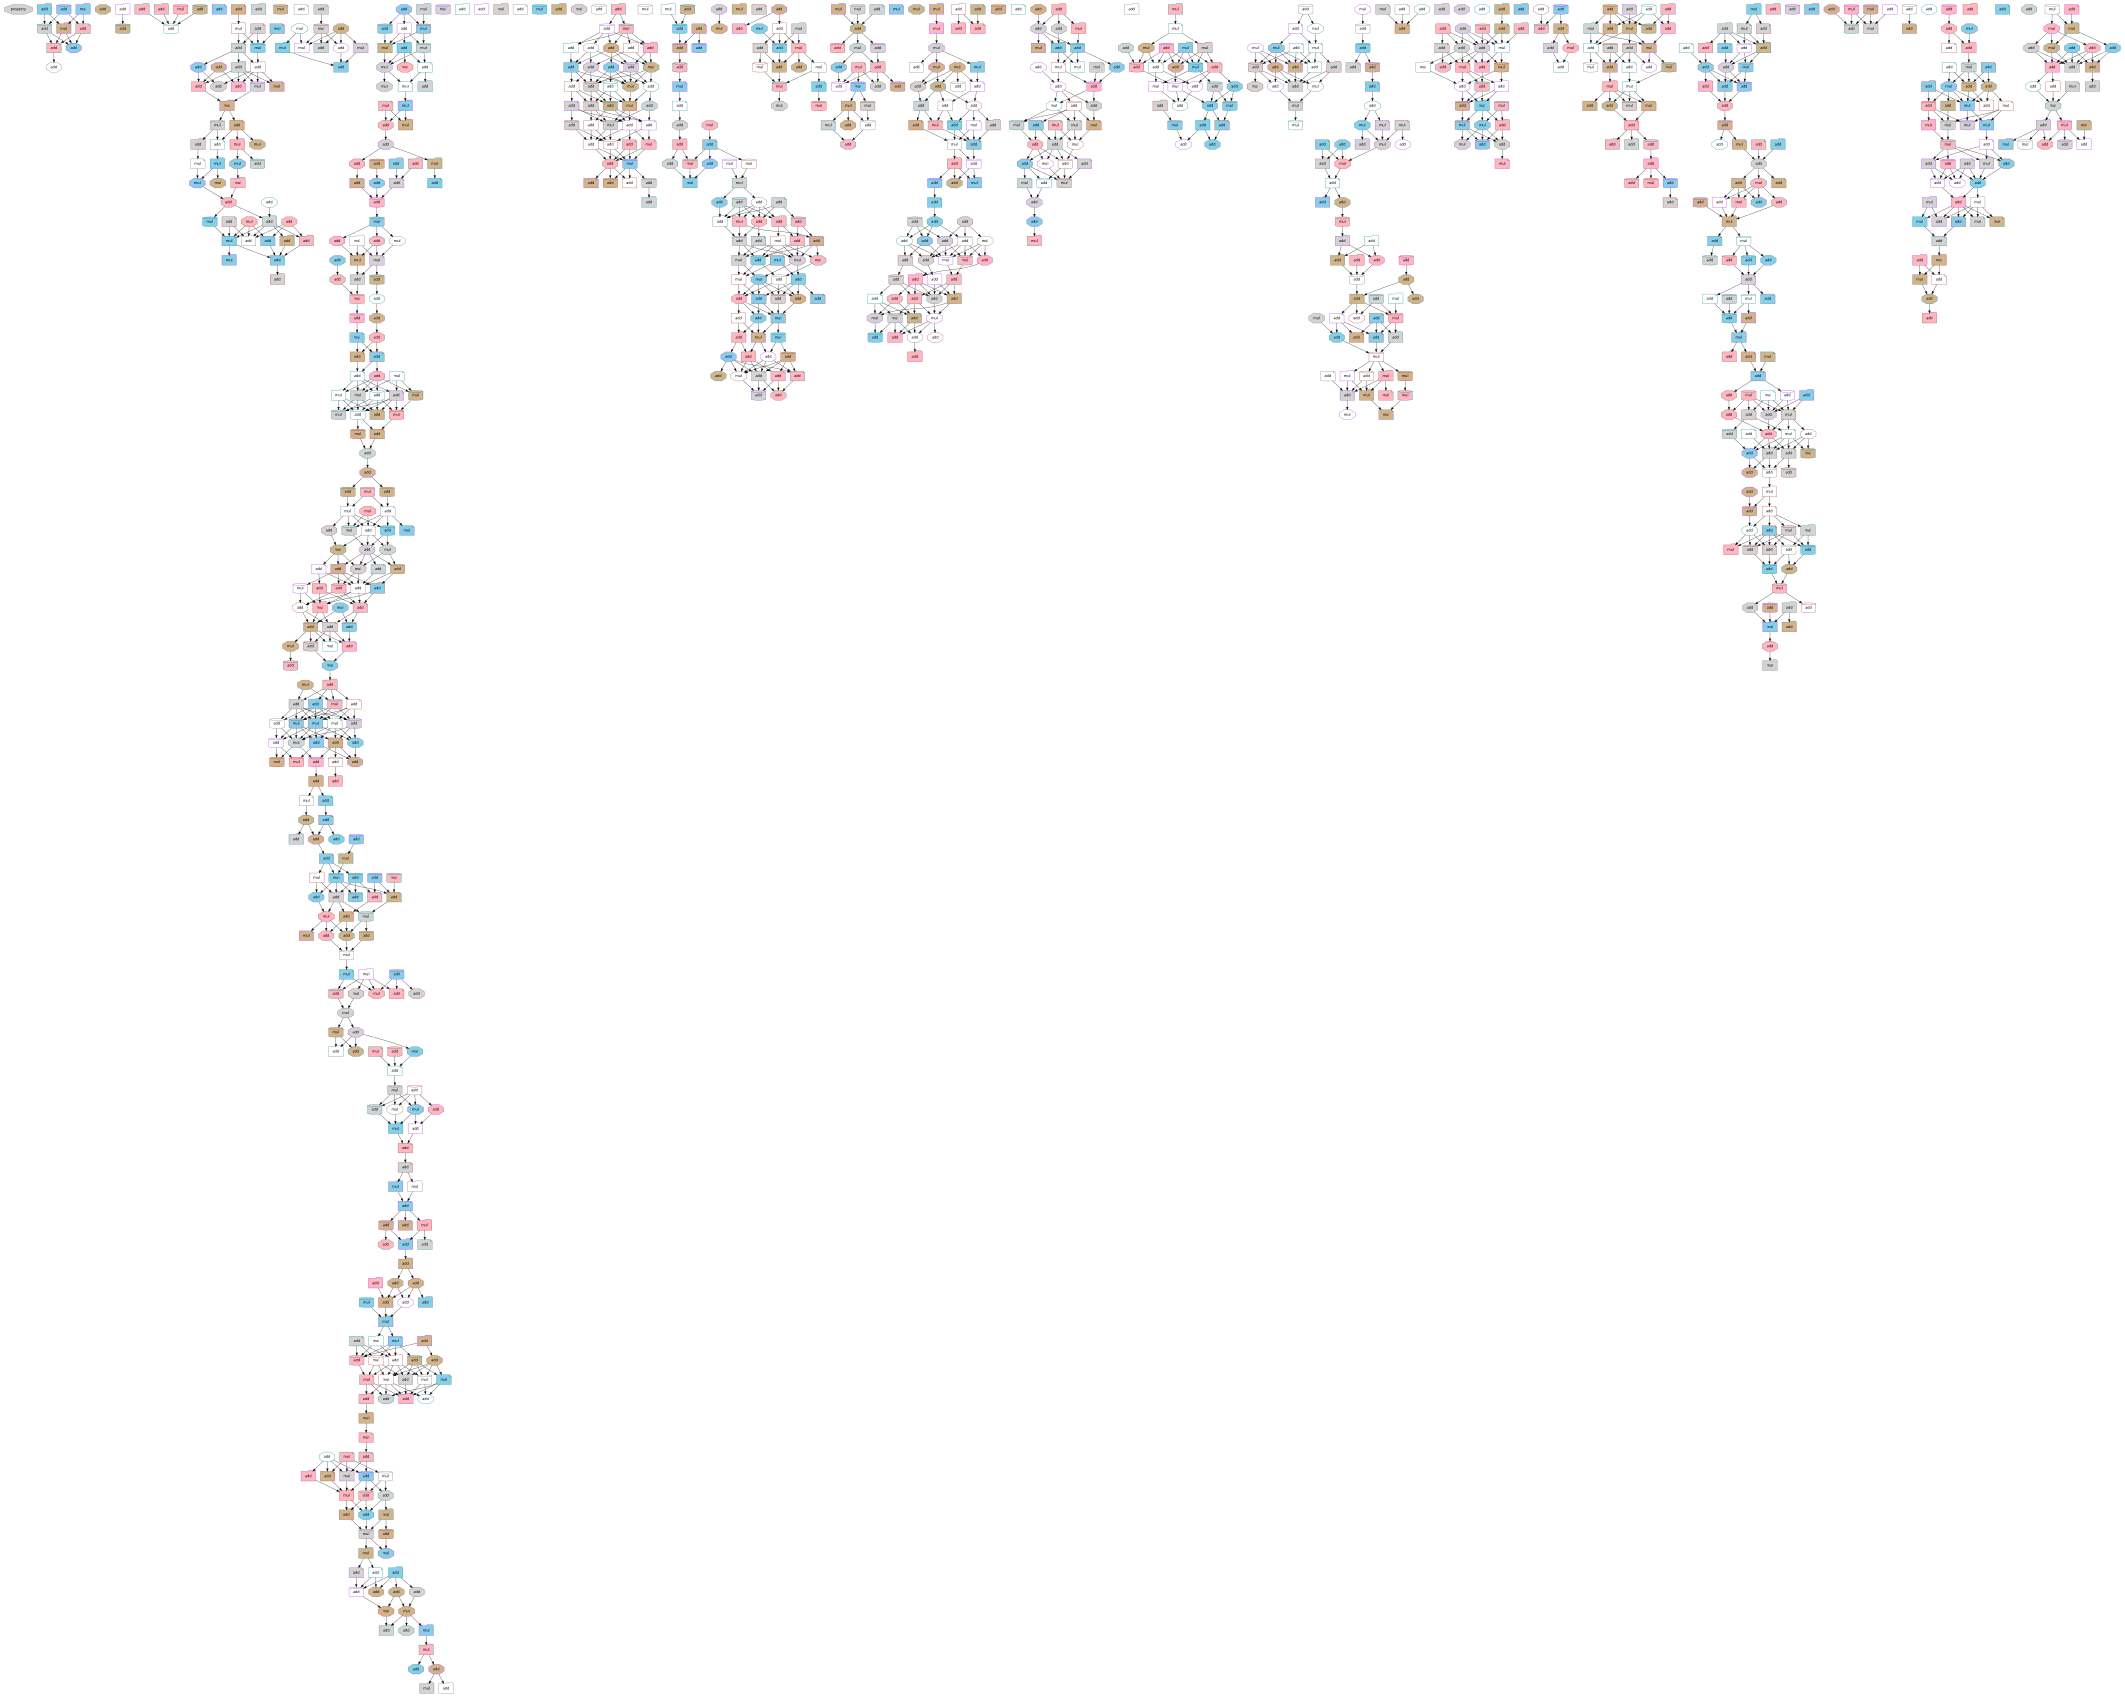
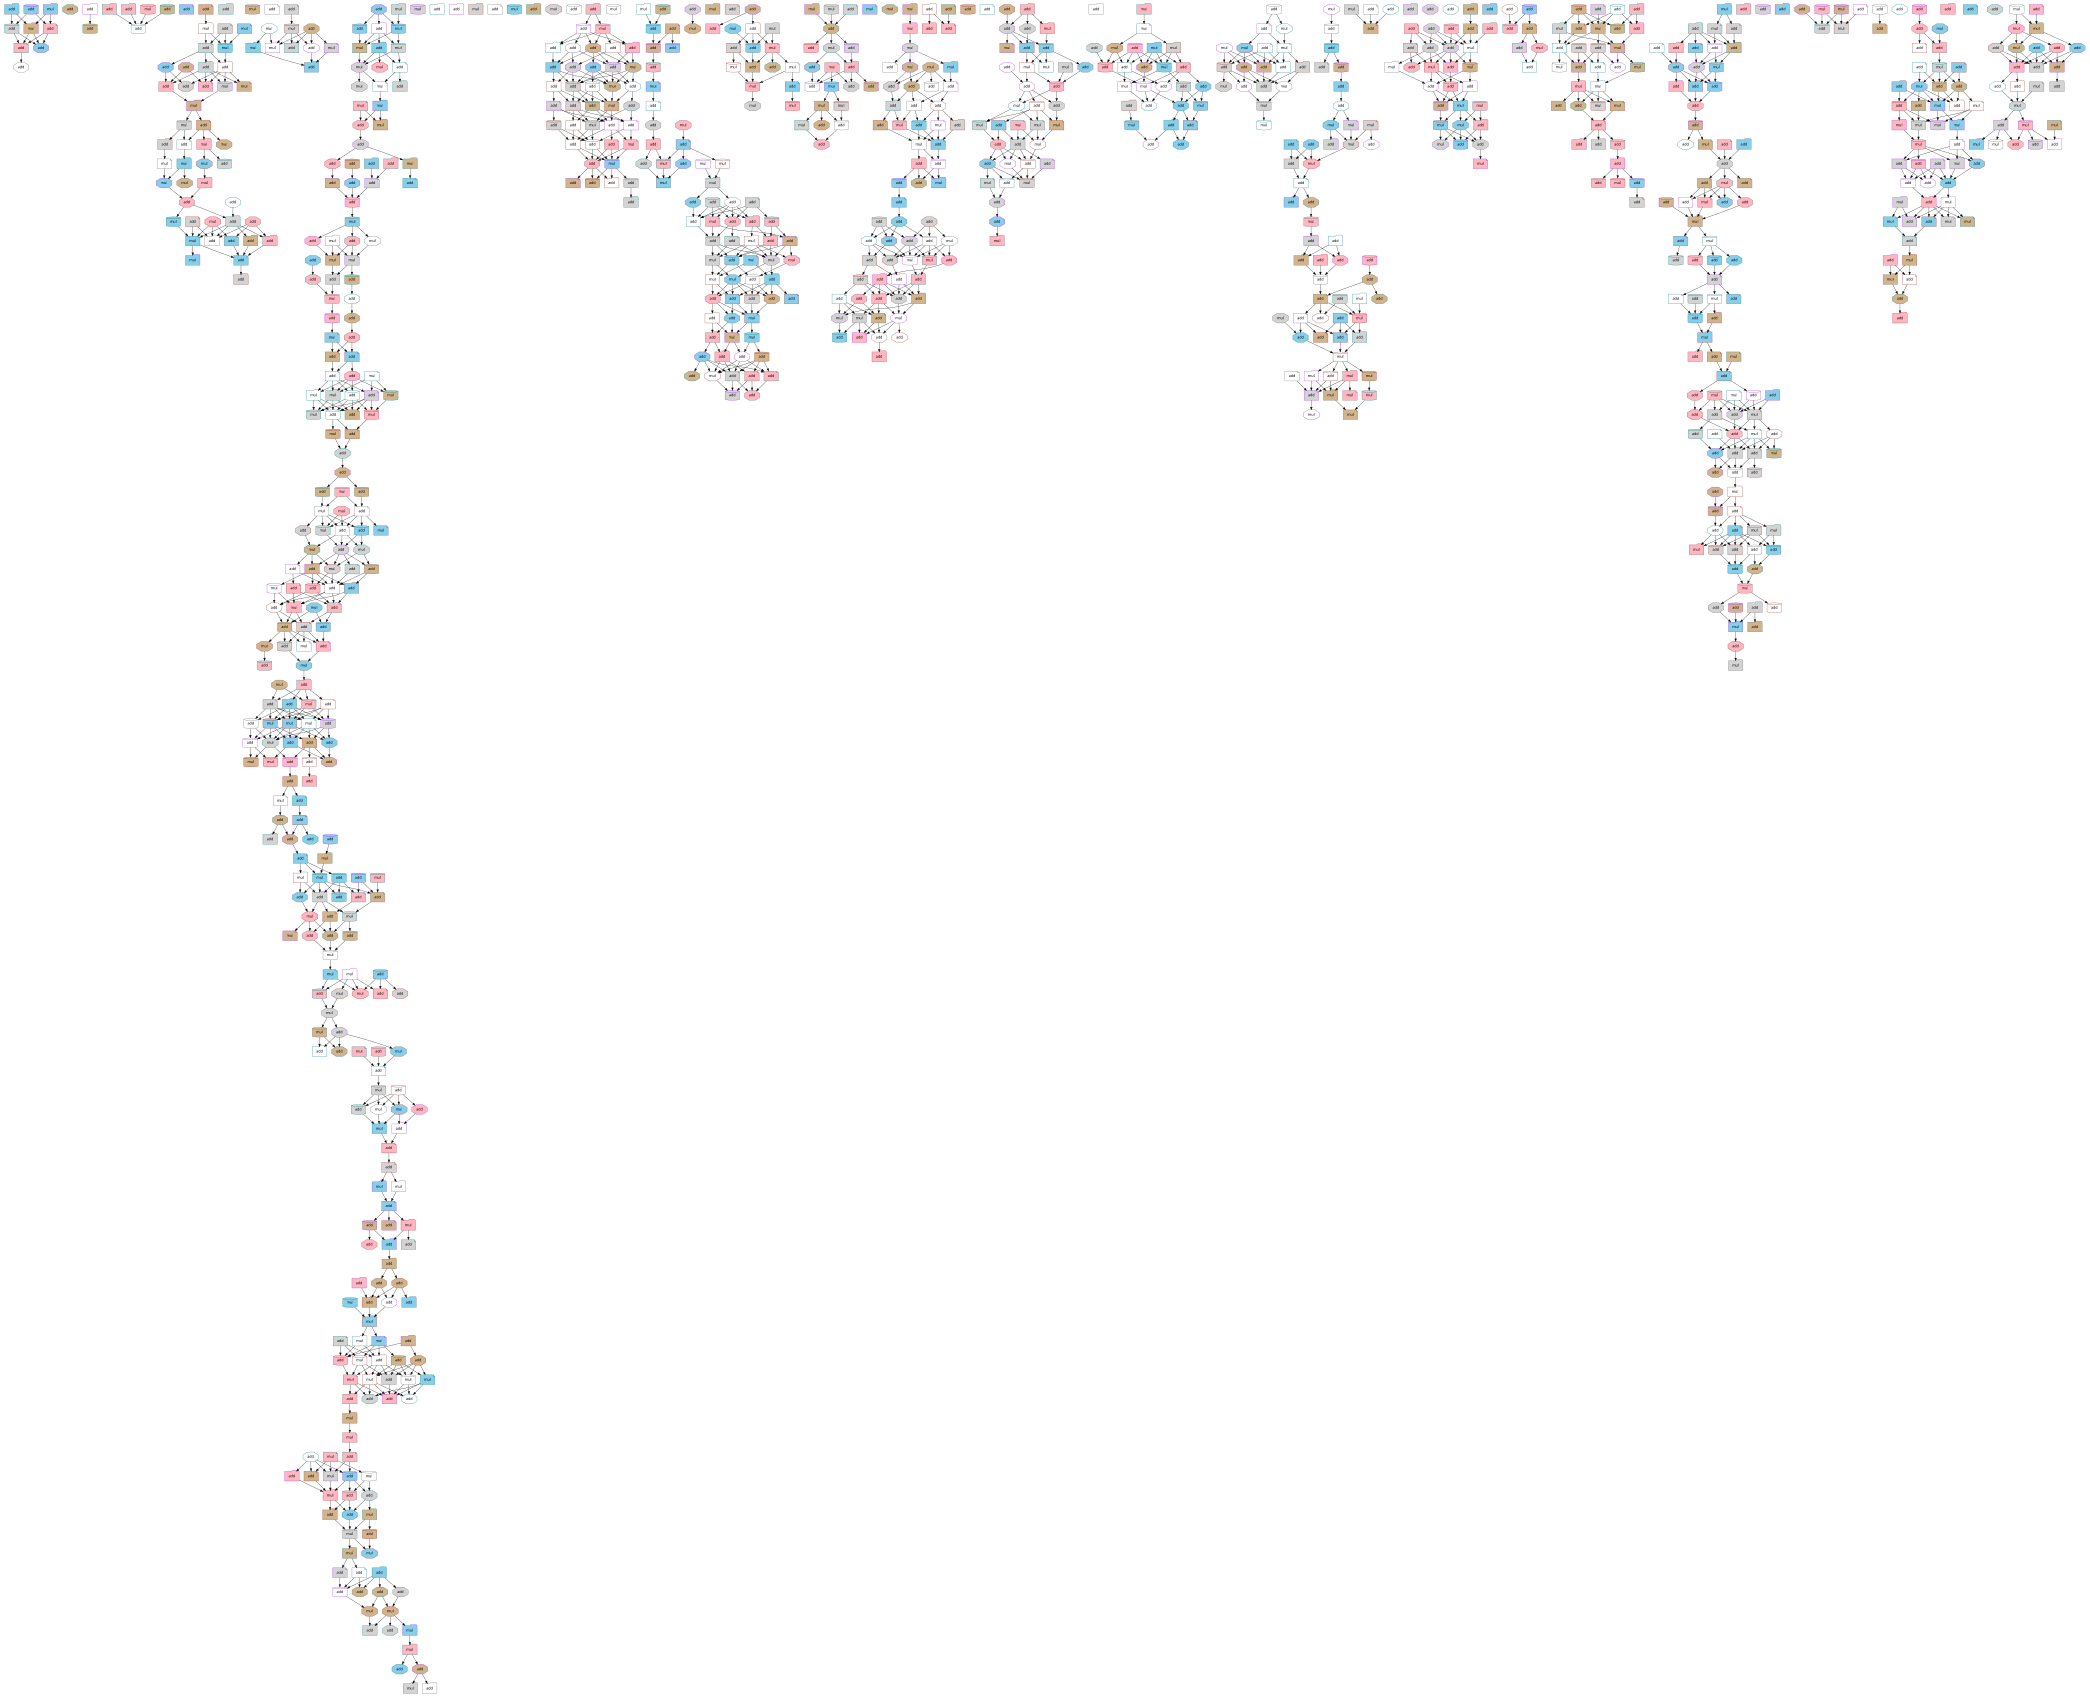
(19, 9) -> none
